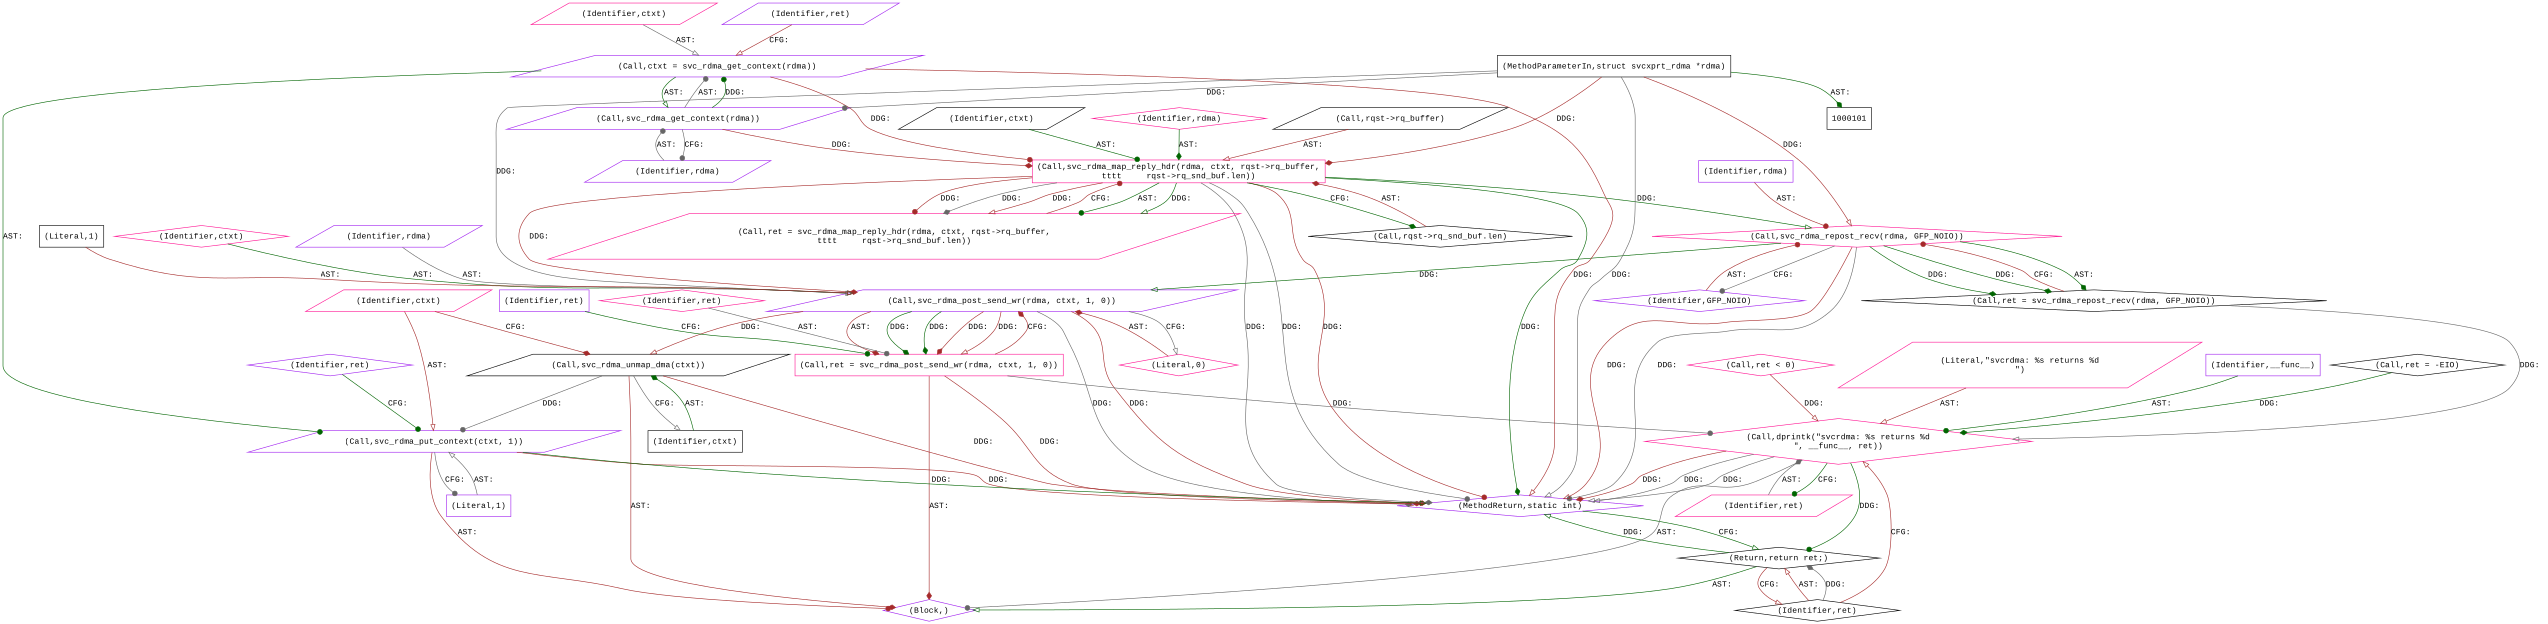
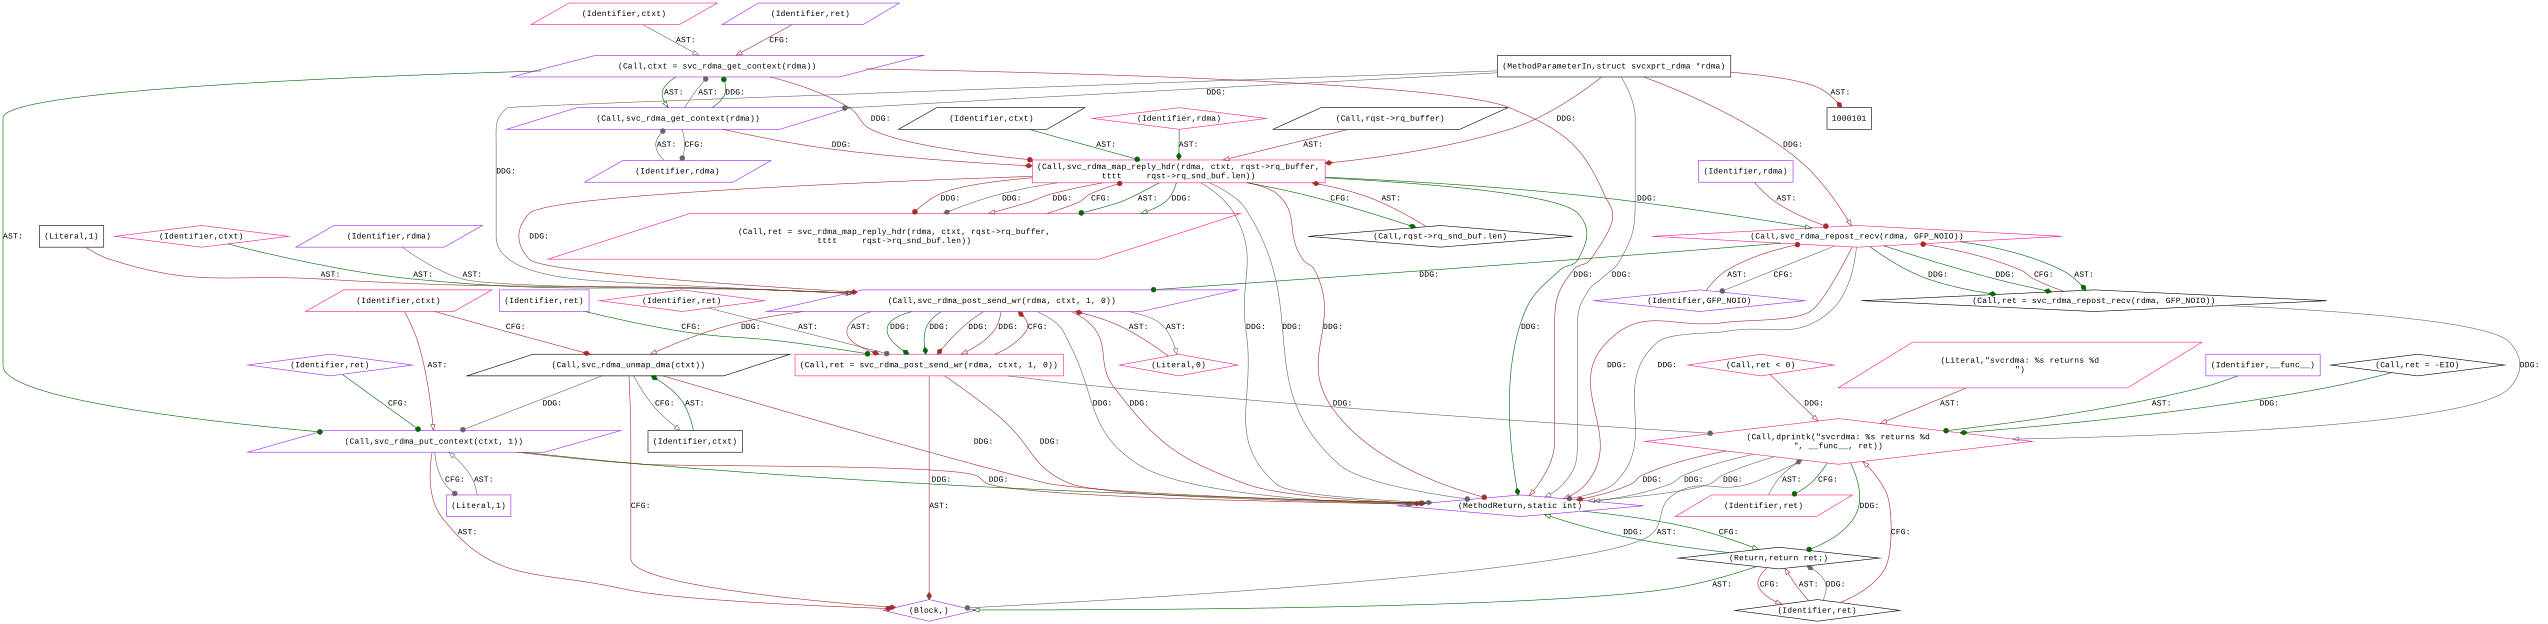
(1787, 79) -> (1787, 79)
(1469, 267) -> (1469, 267)
(1179, 327) -> (1179, 327)
(643, 506) -> (643, 506)
